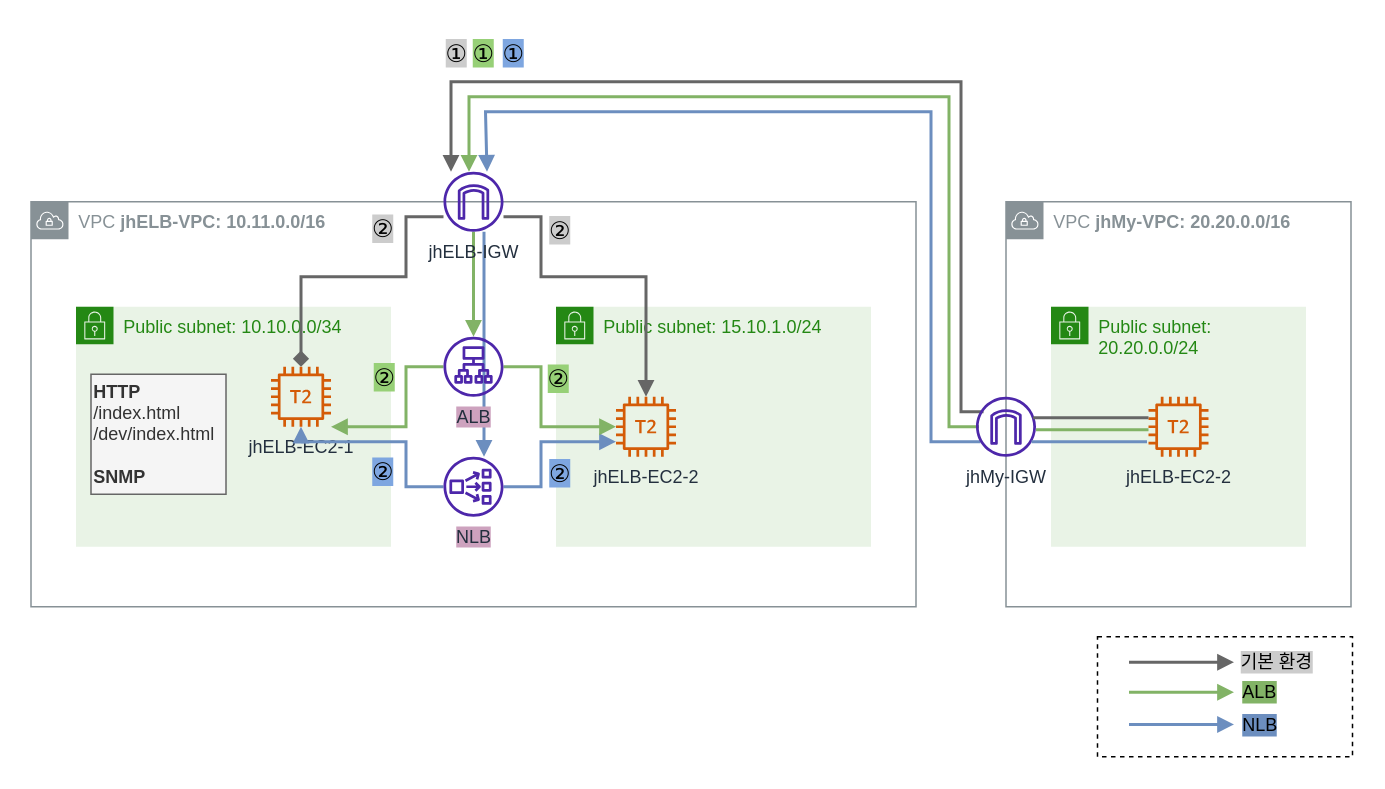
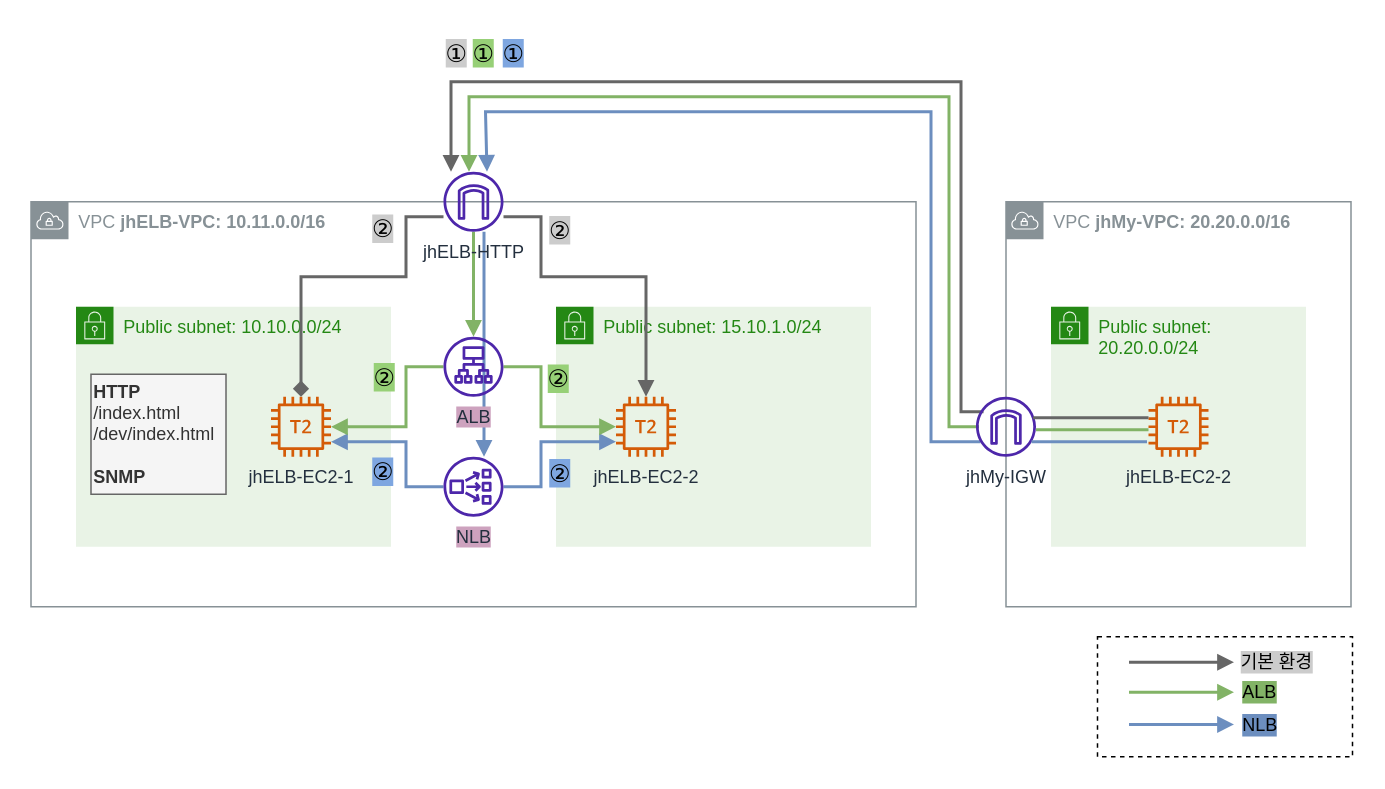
(474, 253) -> (474, 253)
(241, 328) -> (241, 328)
(301, 397) -> (301, 427)
